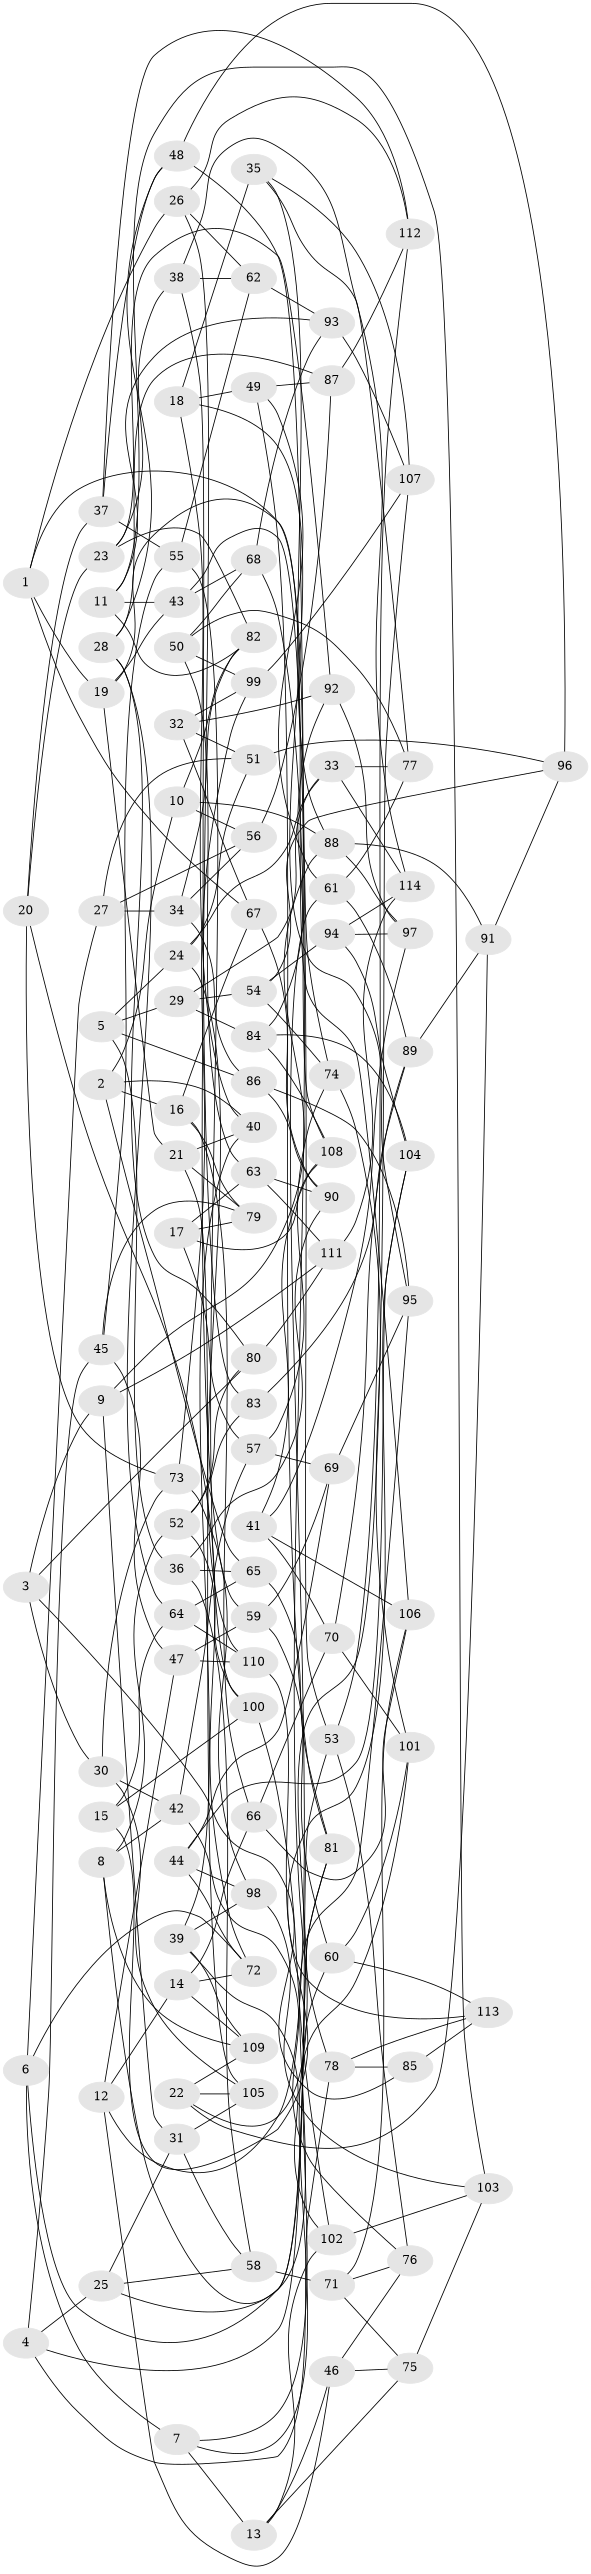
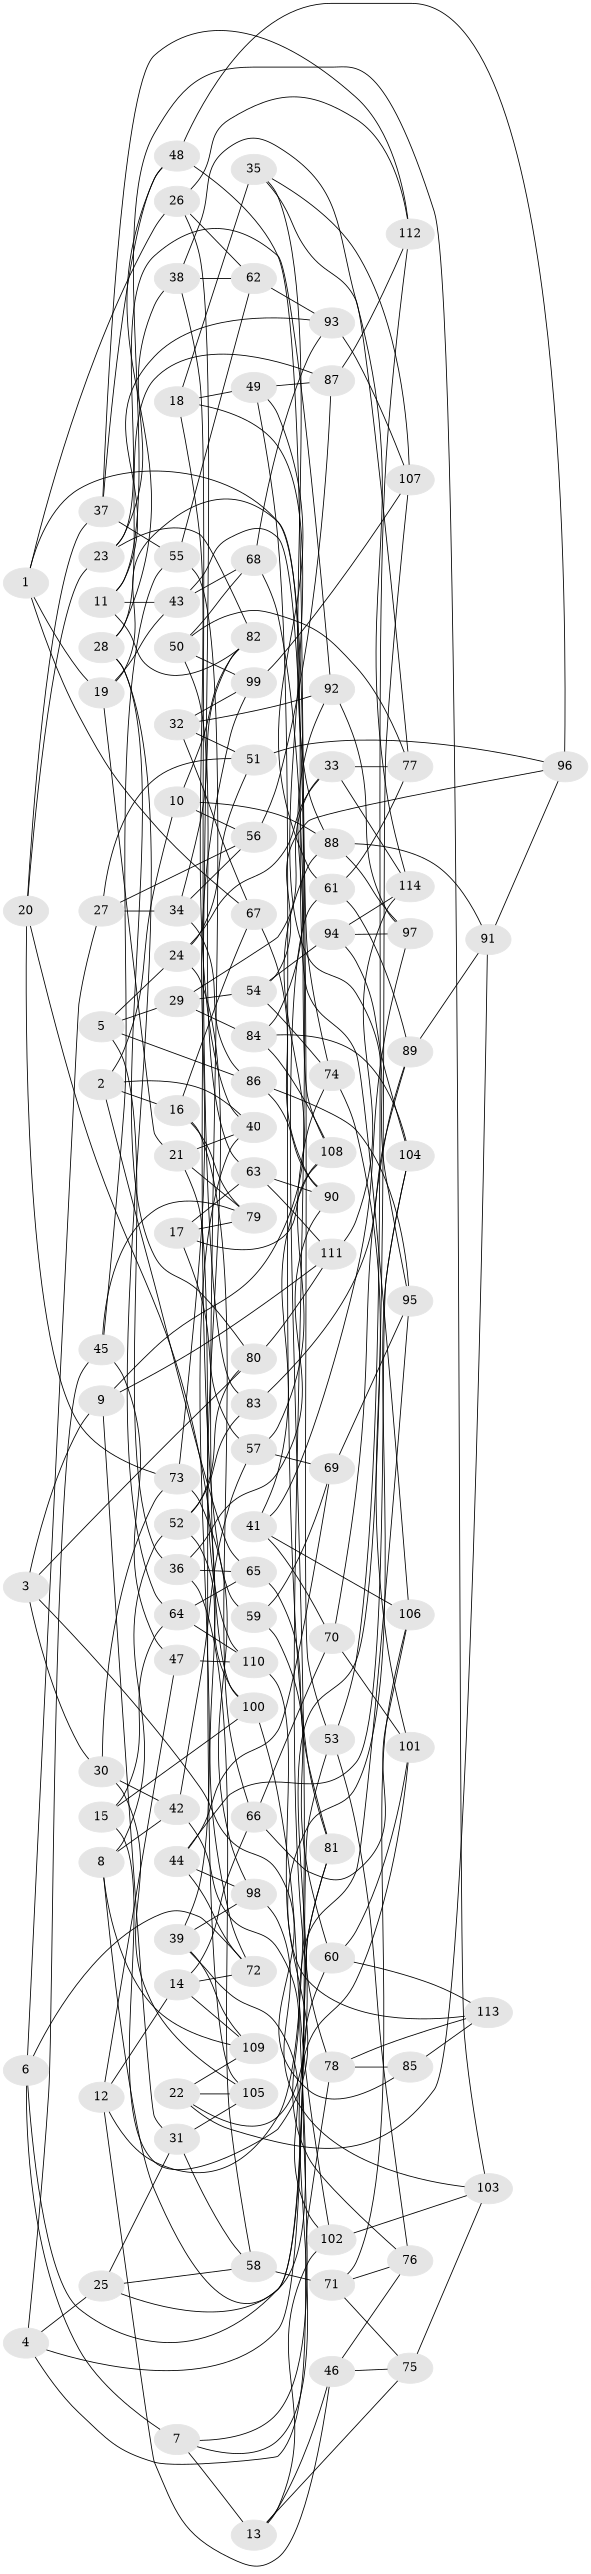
(215, 1639) -> none
